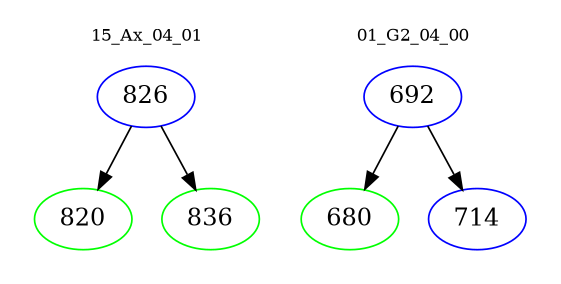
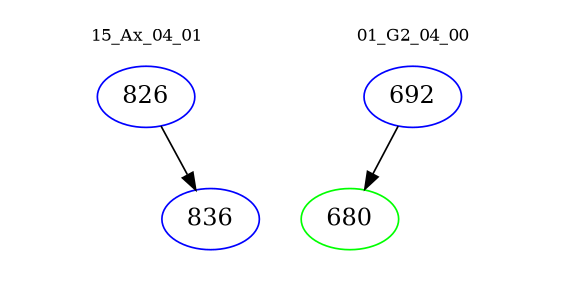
(83, 219) -> none
(211, 219) -> (211, 219)
(477, 219) -> none
